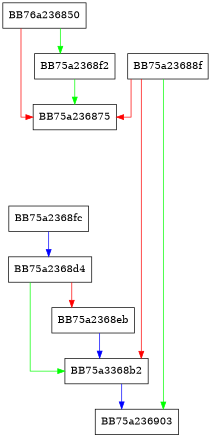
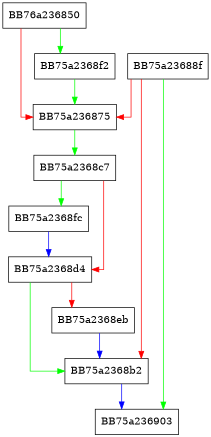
none -> (75, 168)
(107, 371) -> (107, 371)
